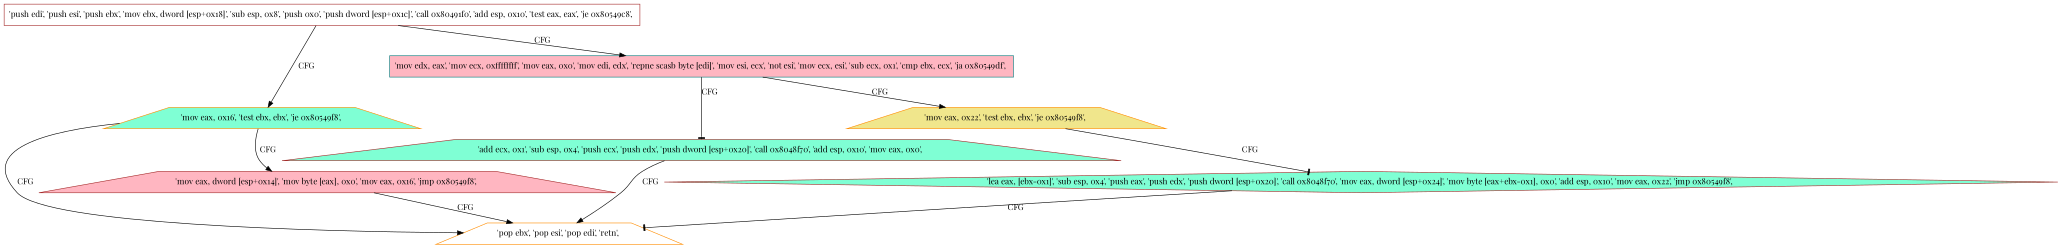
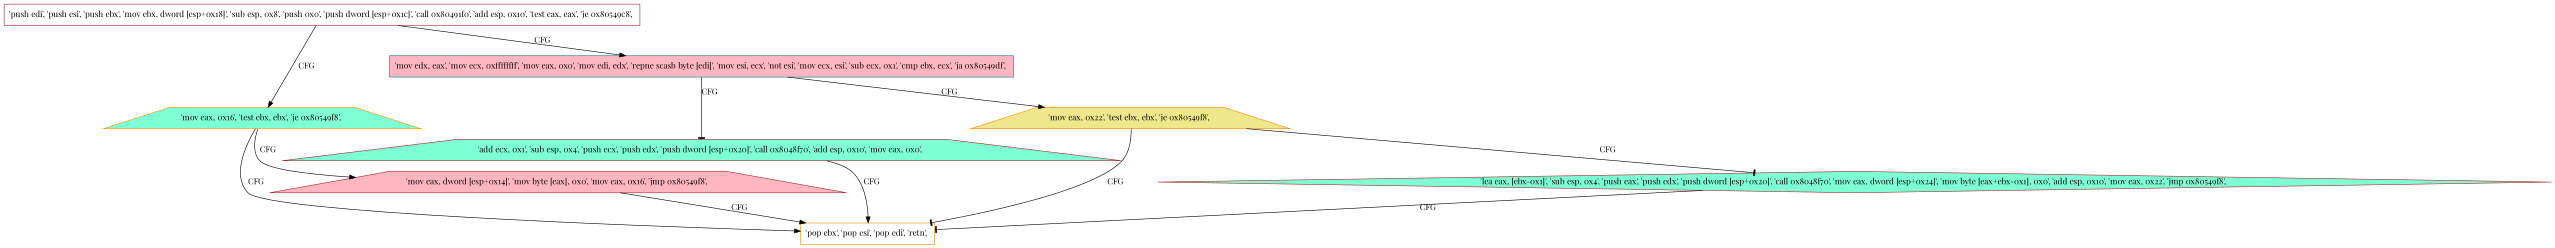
none -> (1047, 196)
(559, 234) -> (868, 234)
